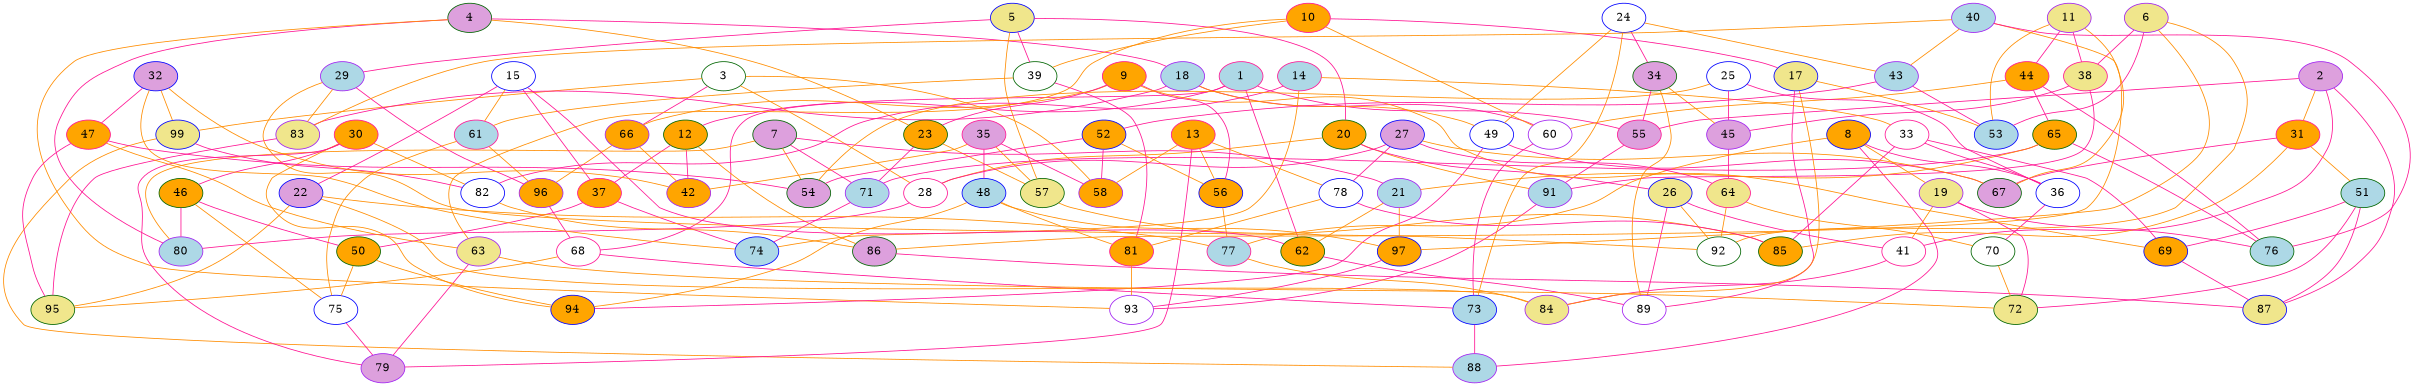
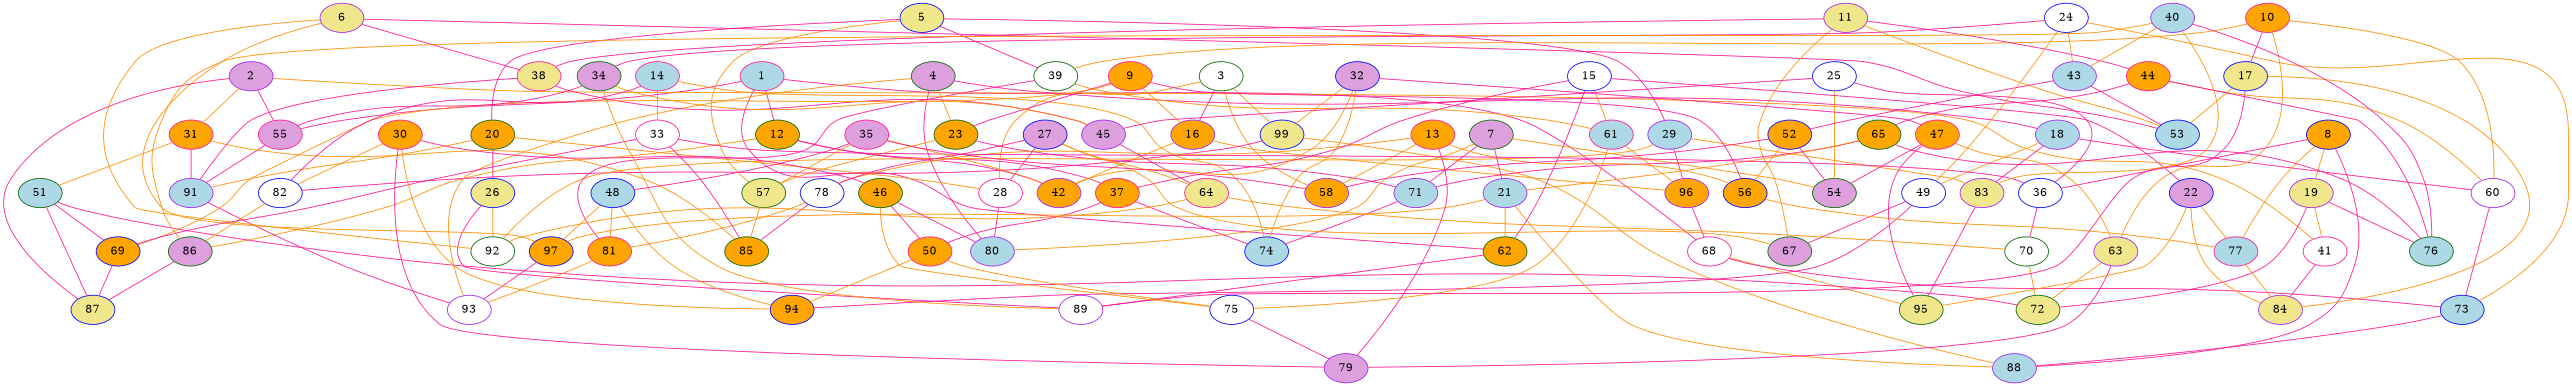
(627, 135) -> (1193, 135)
(2139, 157) -> (191, 164)
(1566, 163) -> (1125, 165)
(1764, 226) -> none
(2167, 227) -> (1308, 94)
(359, 251) -> (930, 251)
none -> (1728, 347)
